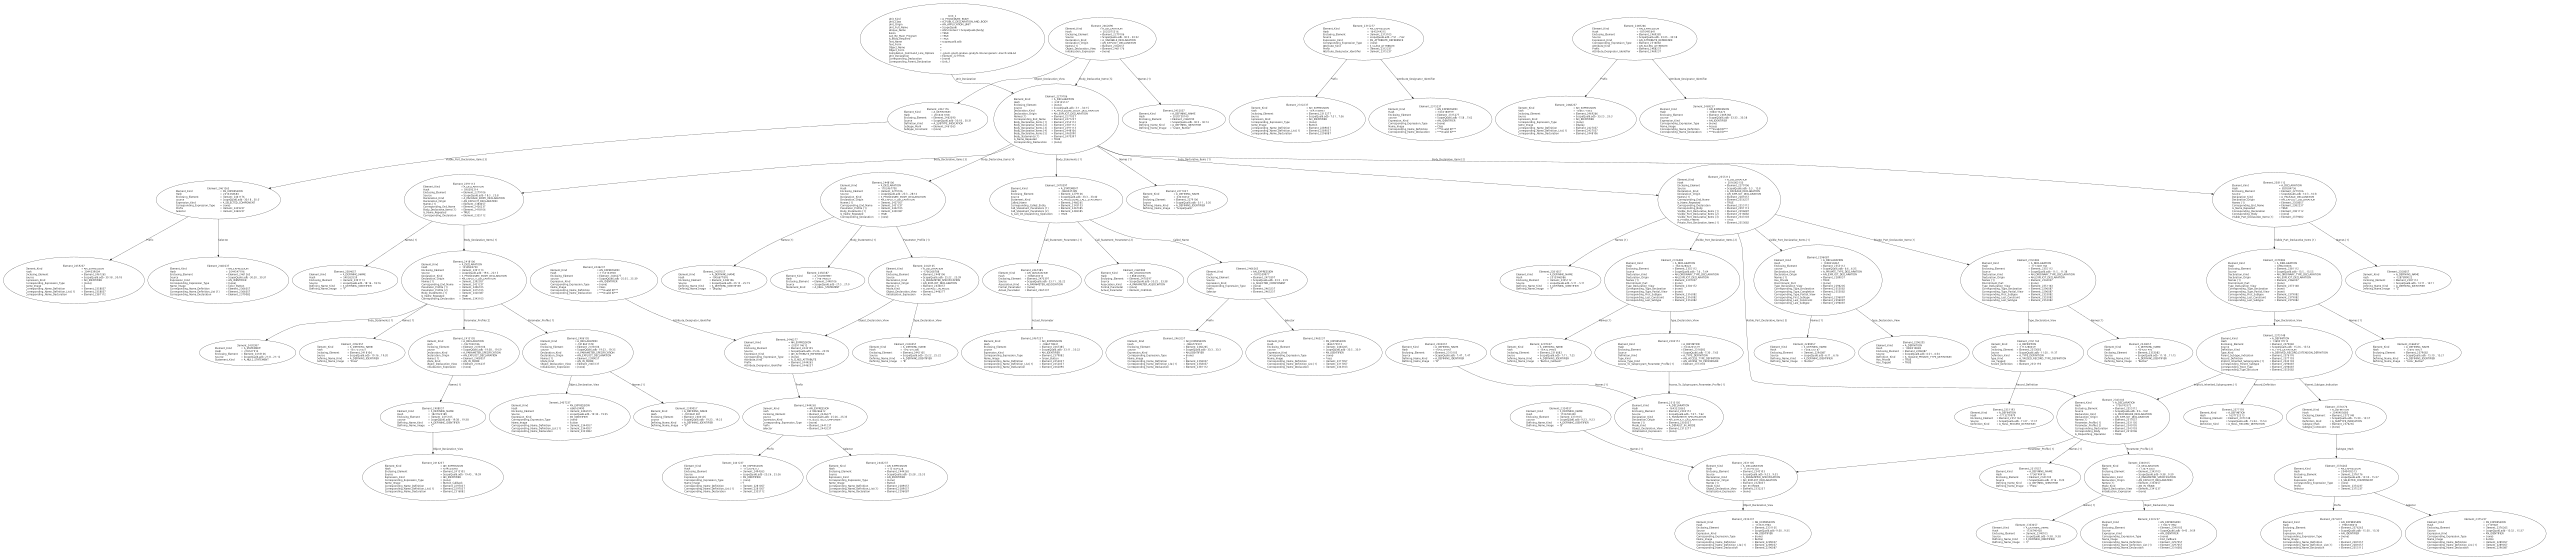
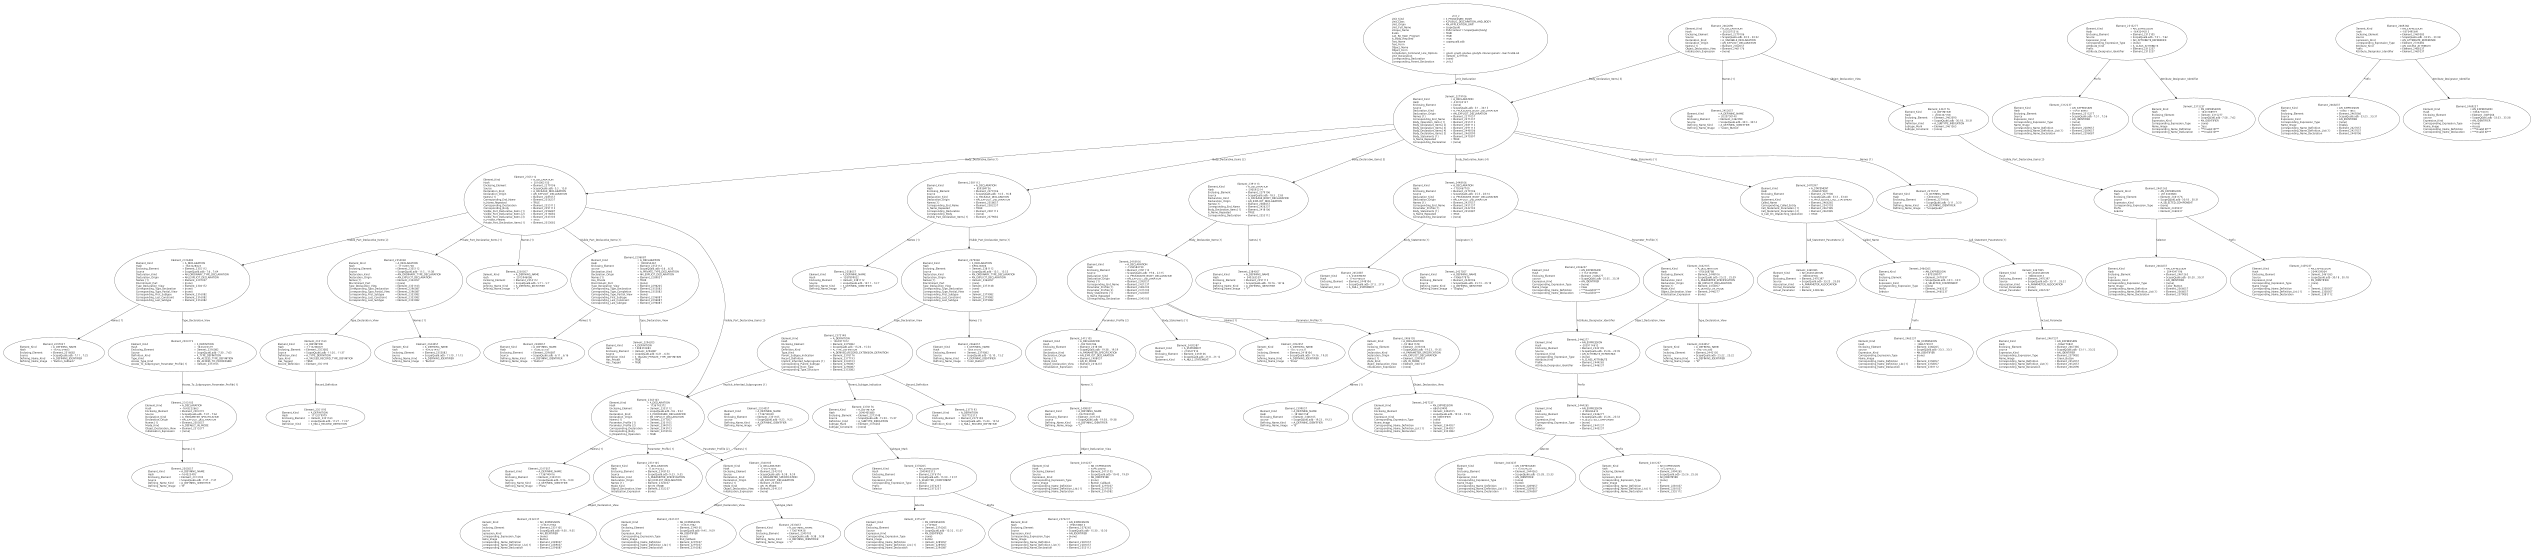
(1032, 122) -> (1431, 122)
(787, 240) -> (1465, 240)
(1314, 353) -> none
(1545, 385) -> (182, 450)
(2089, 505) -> (784, 505)
